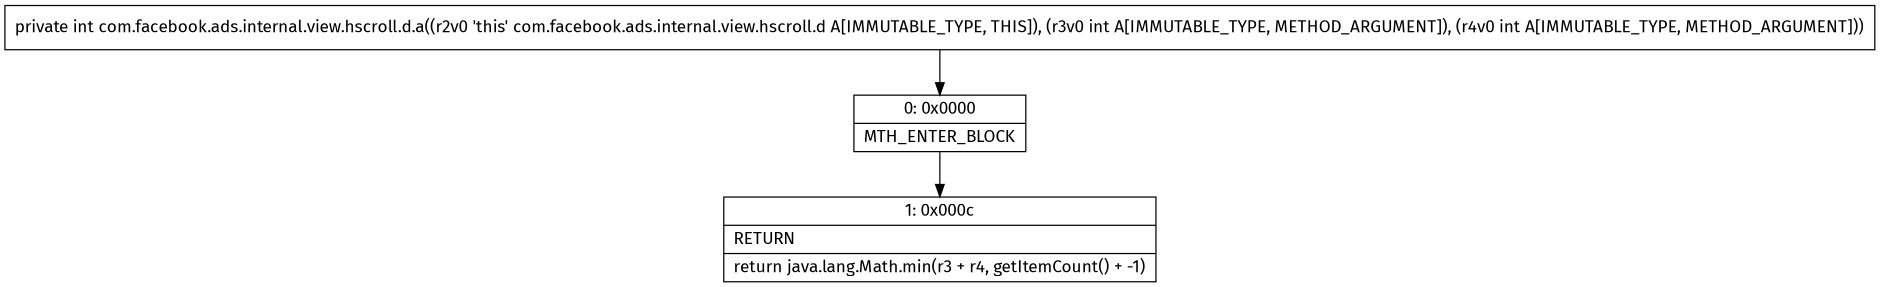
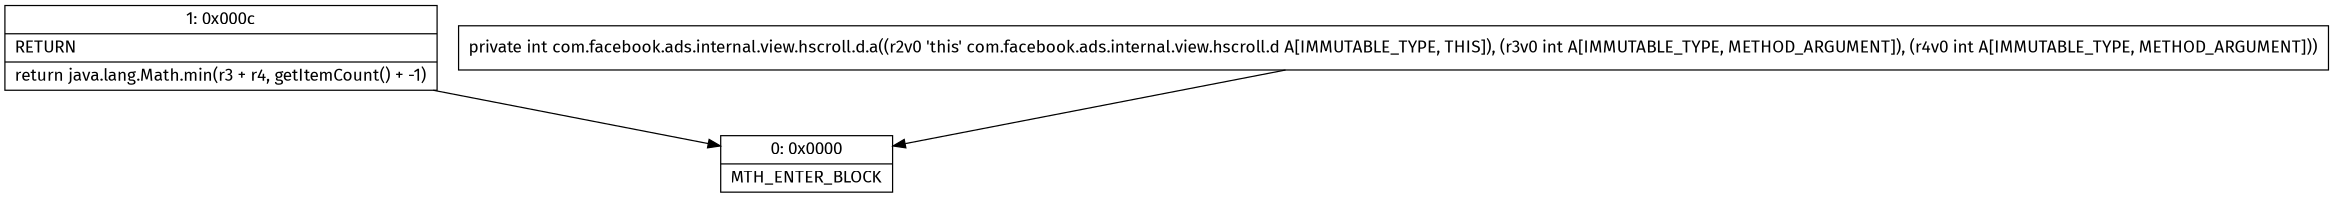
(940, 168) -> (571, 117)
